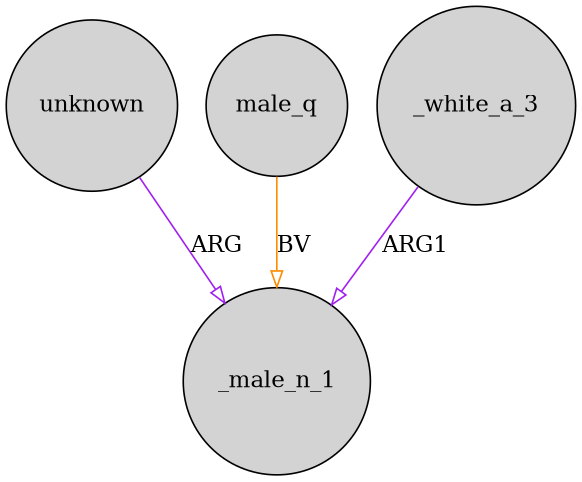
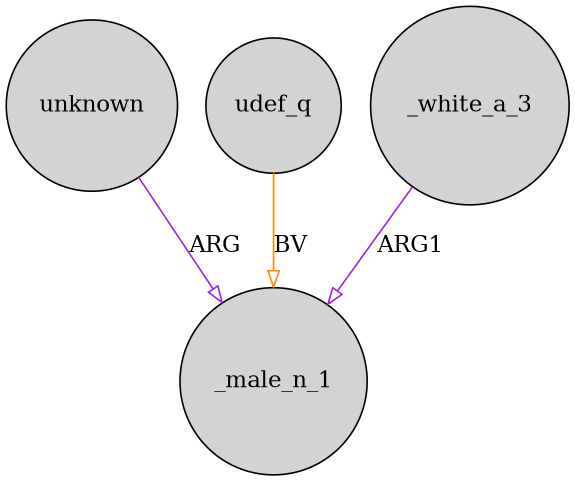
(277, 106) -> (274, 106)
